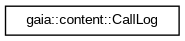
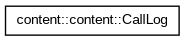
(92, 21) -> (92, 21)
